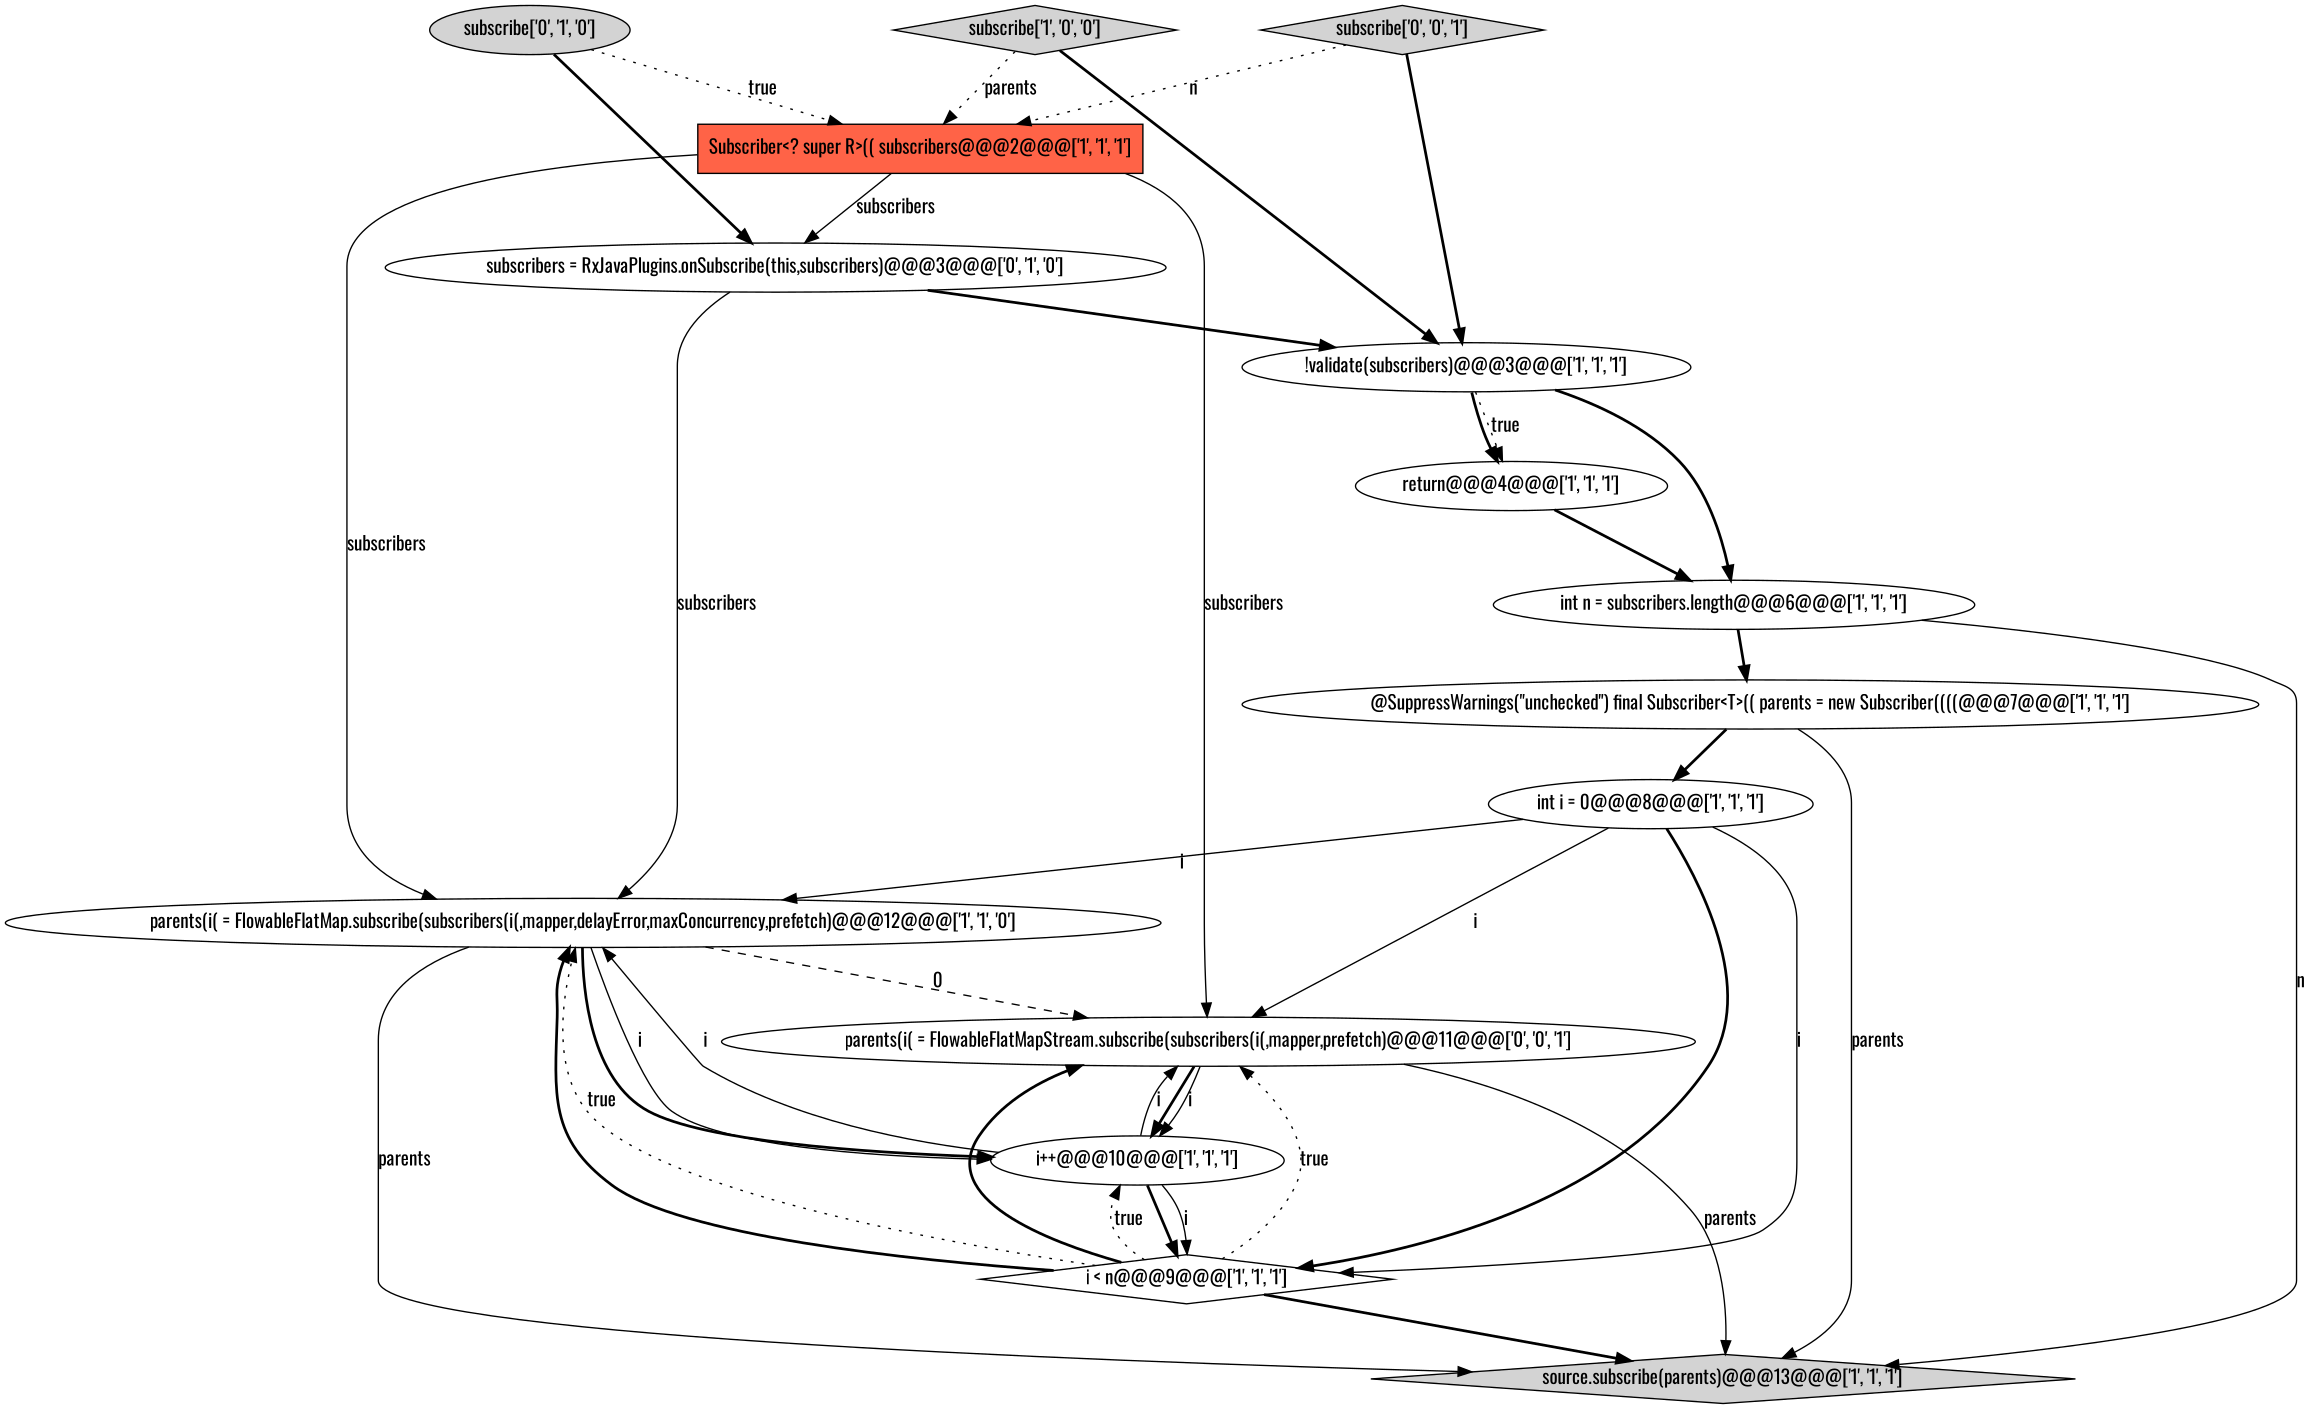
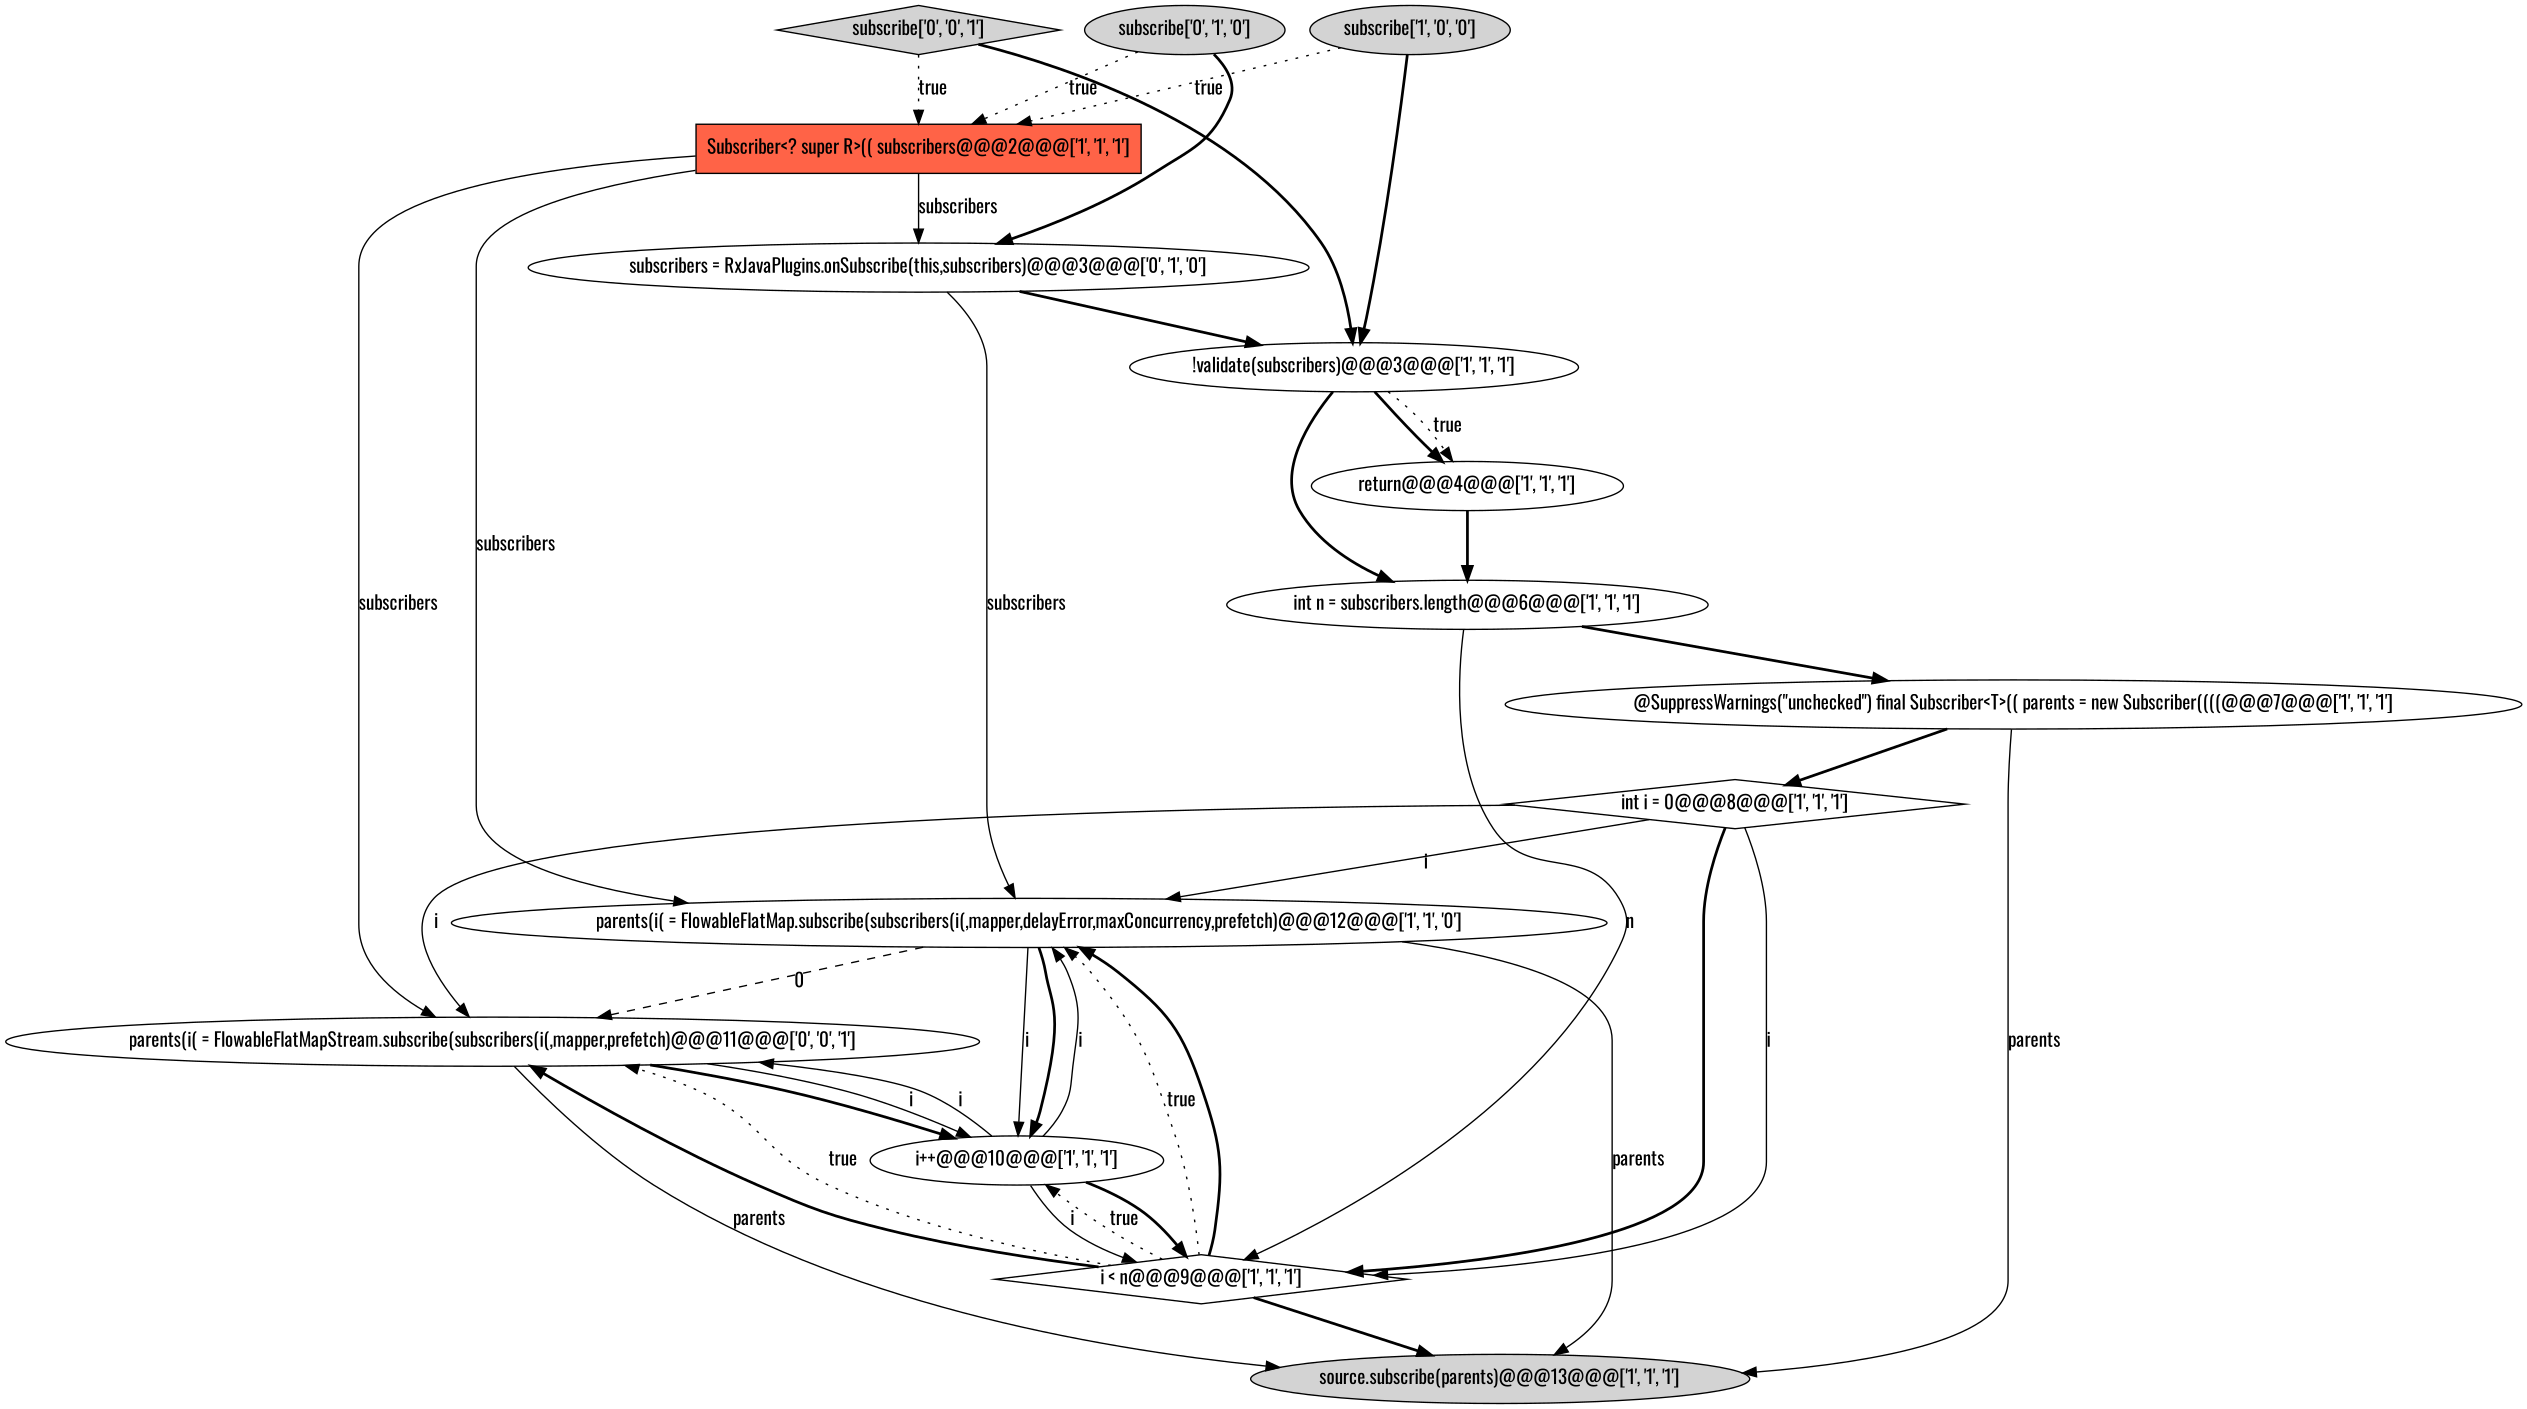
(1035, 30) -> (1410, 30)
(1011, 89) -> (1209, 89)
(1194, 89) -> (934, 89)
(1651, 804) -> (1735, 804)
(2297, 1002) -> (1599, 980)
(1723, 1379) -> (1500, 1379)
